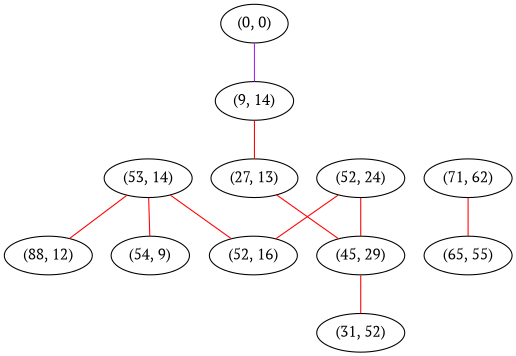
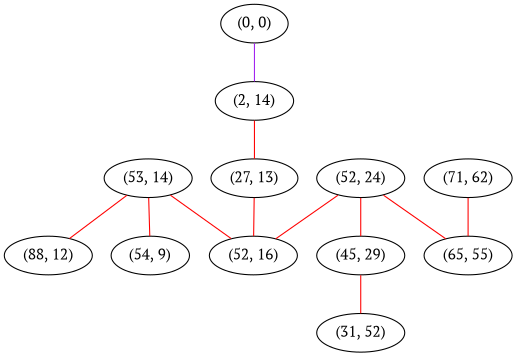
(254, 101) -> (254, 101)
(301, 212) -> (254, 217)
none -> (415, 217)
